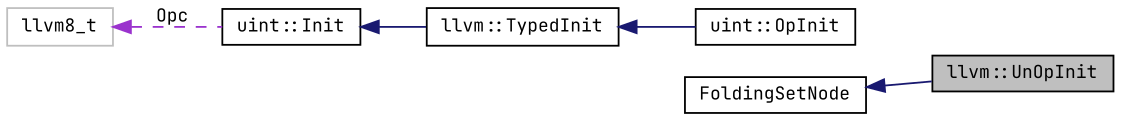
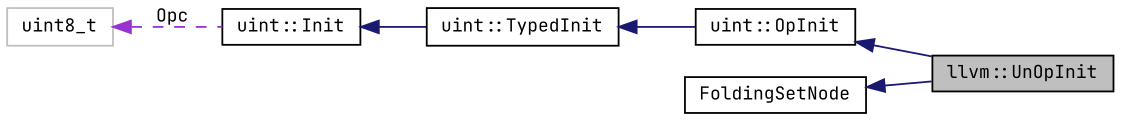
(60, 27) -> (60, 27)
(523, 27) -> (523, 27)
none -> (903, 51)
